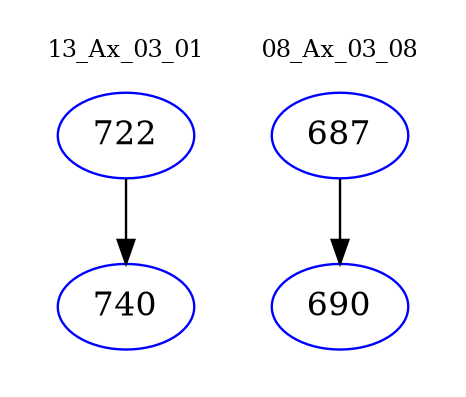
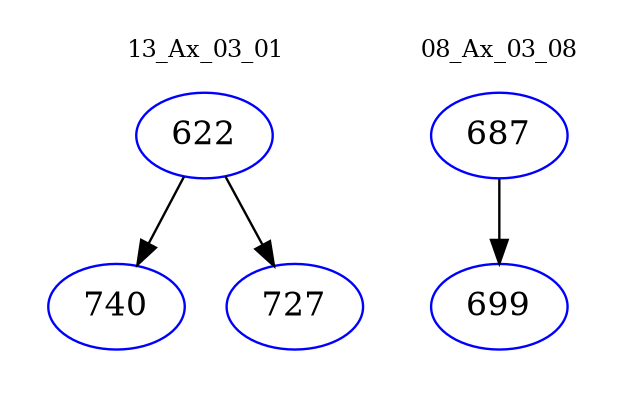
(126, 136) -> (204, 136)
none -> (295, 307)
(340, 307) -> (499, 307)
